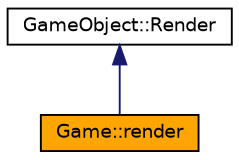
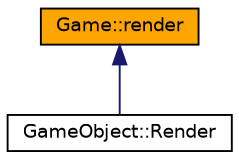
(120, 90) -> (120, 90)
